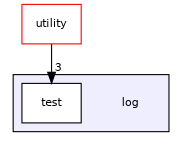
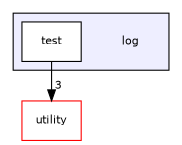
(52, 58) -> (52, 77)
